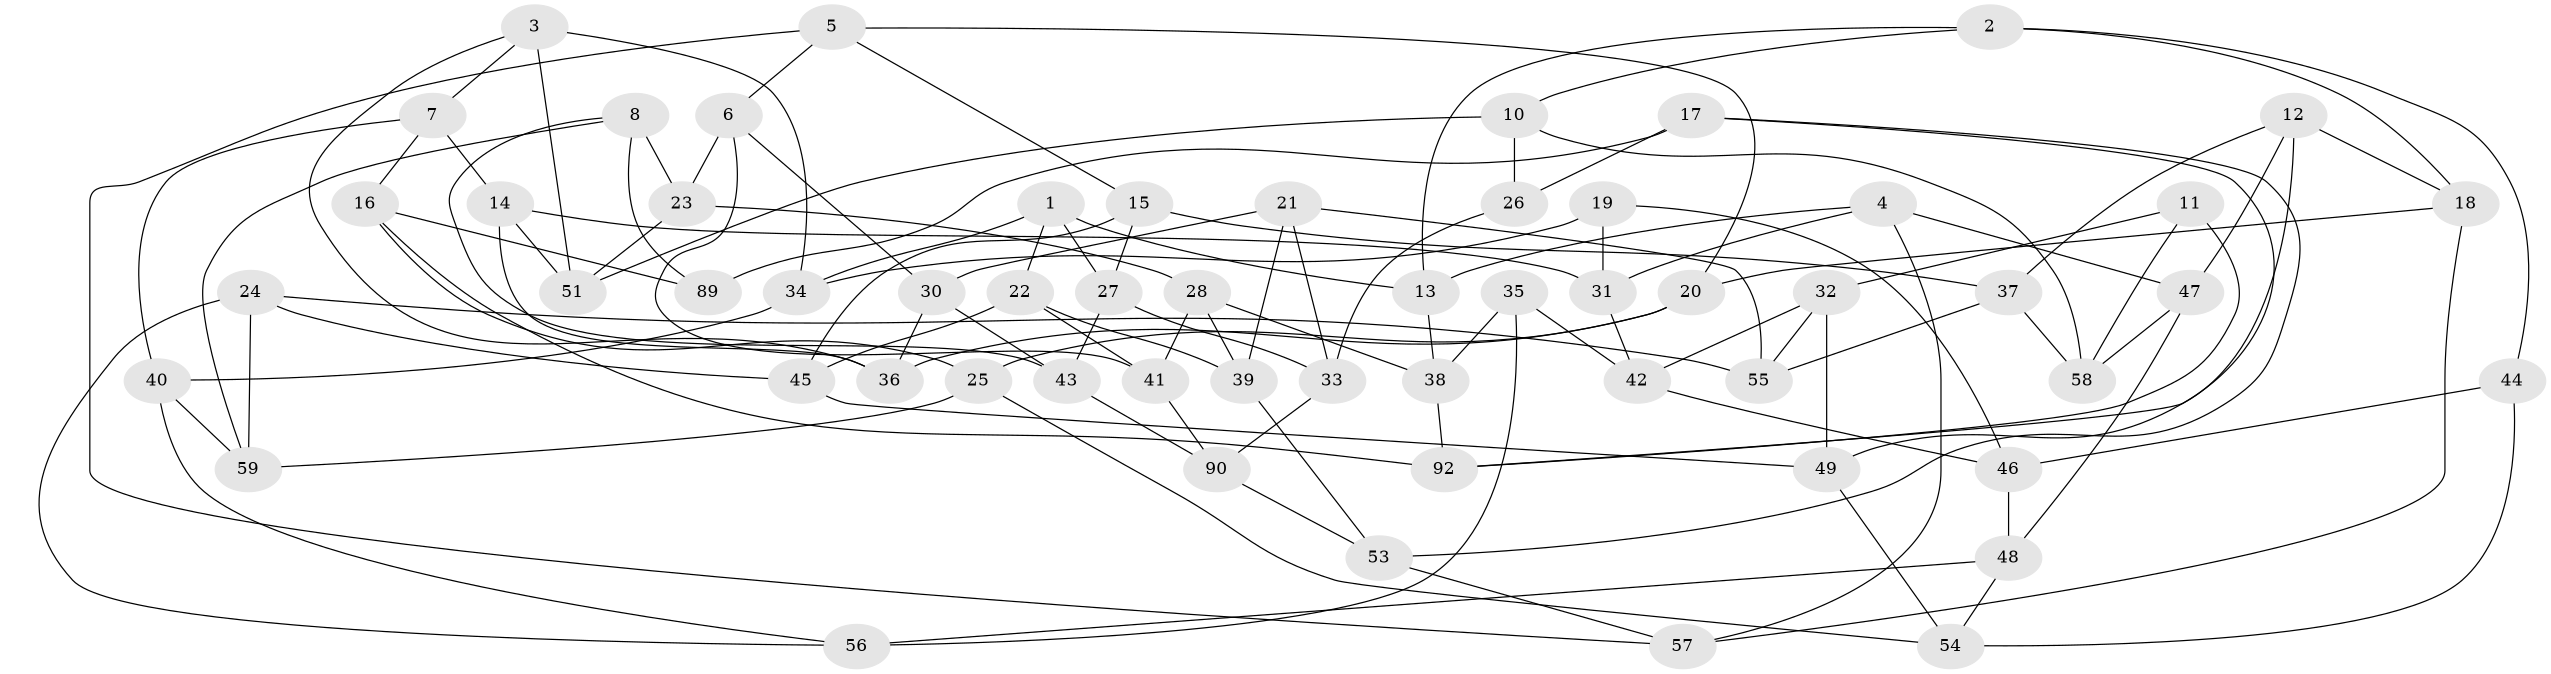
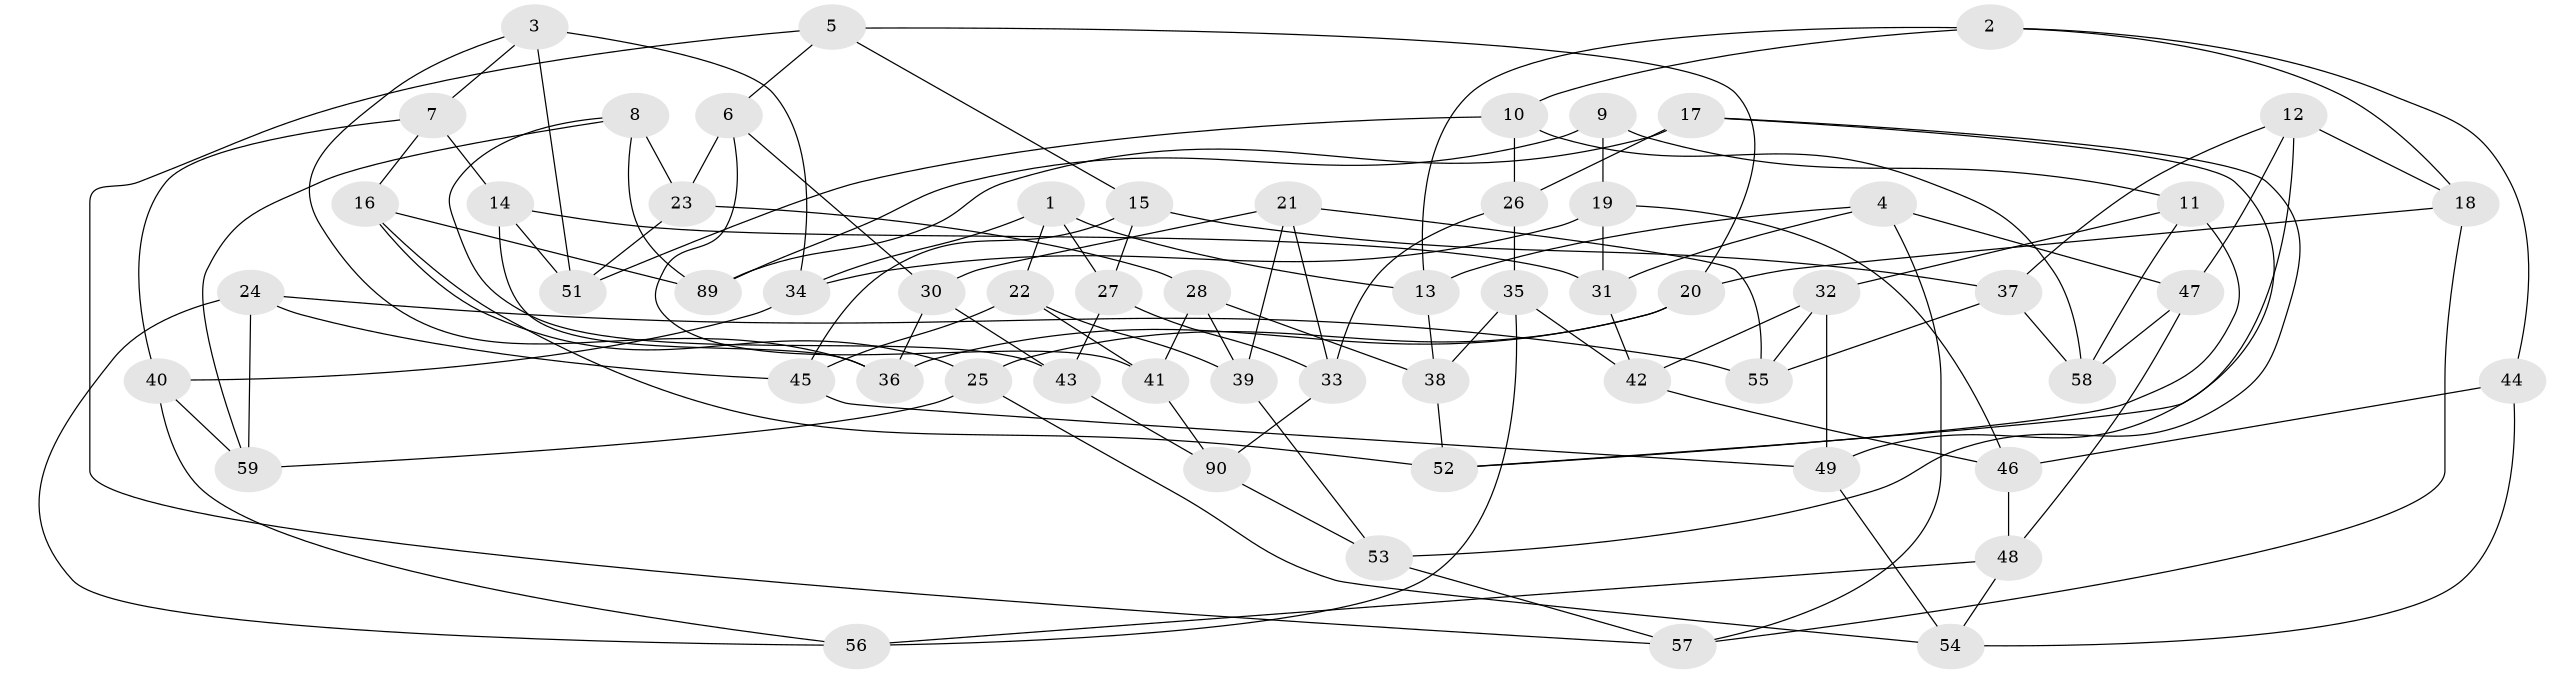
none -> (1603, 116)
none -> (1514, 248)
(1444, 470) -> (1444, 470)
